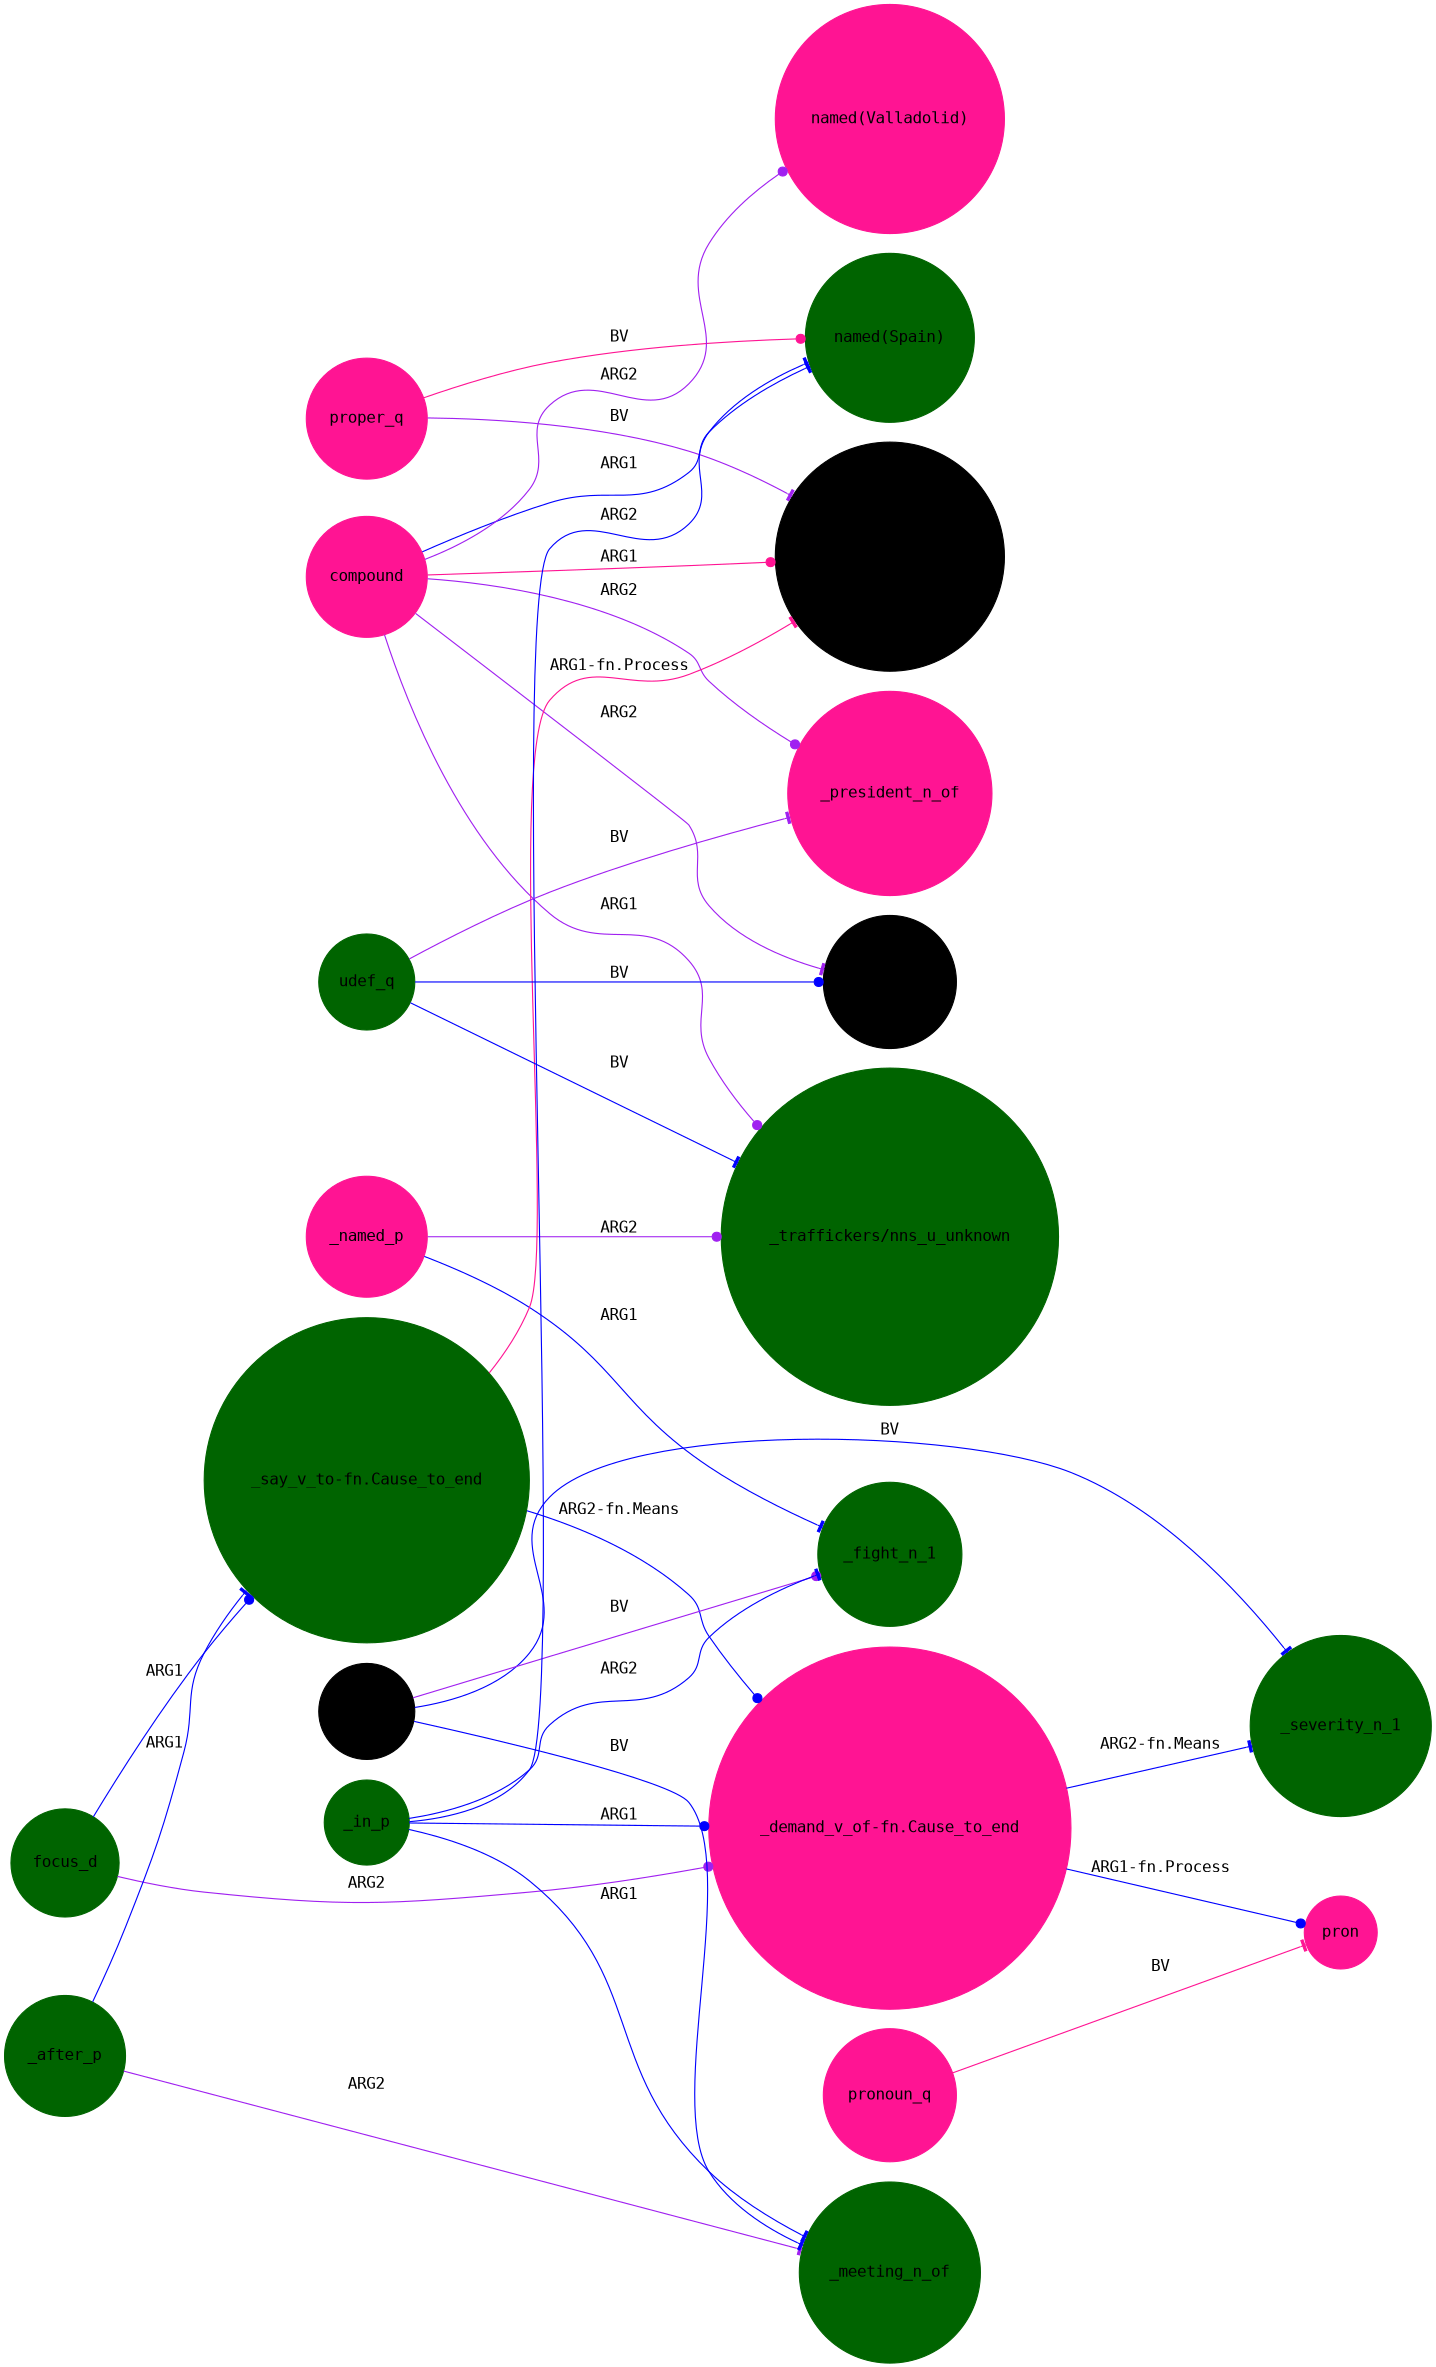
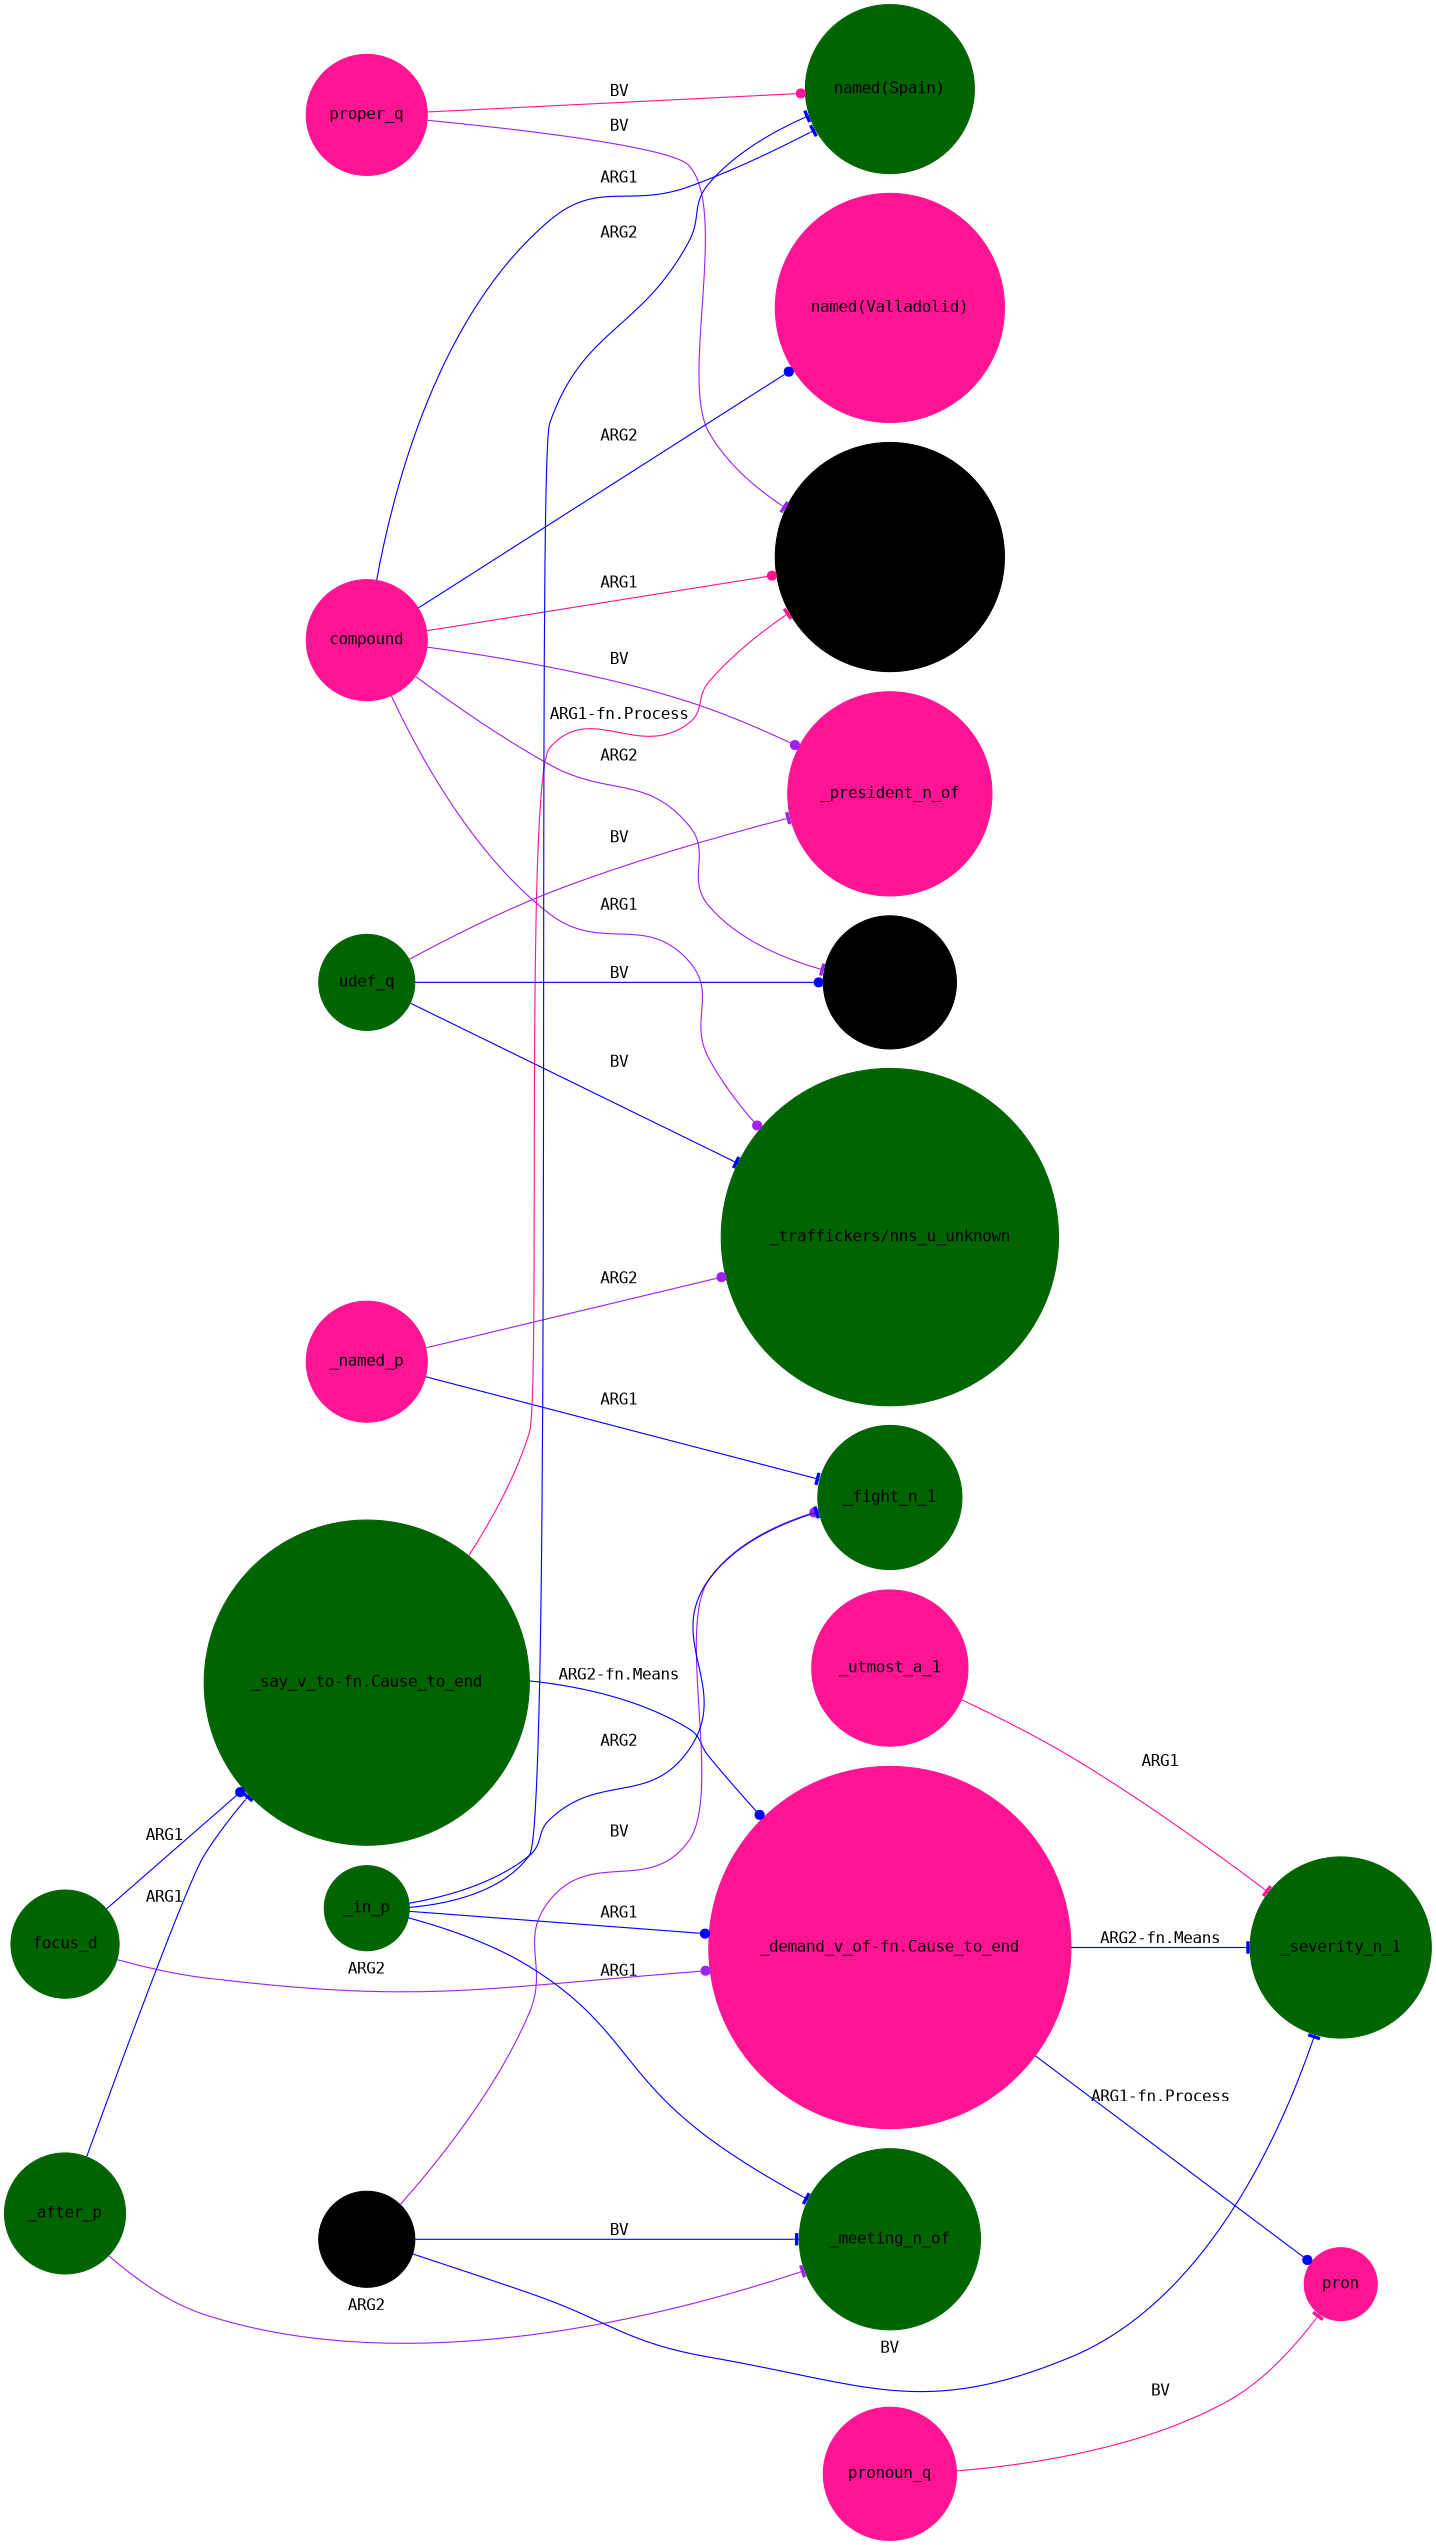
(634, 398) -> (602, 491)
(619, 591) -> (619, 660)
none -> (890, 1668)
